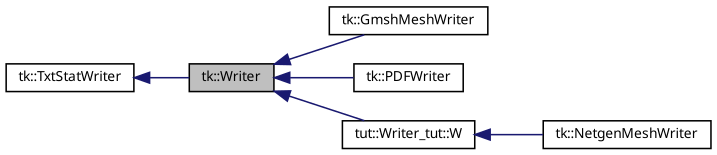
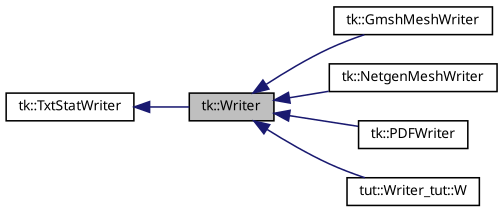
(517, 135) -> (309, 95)
